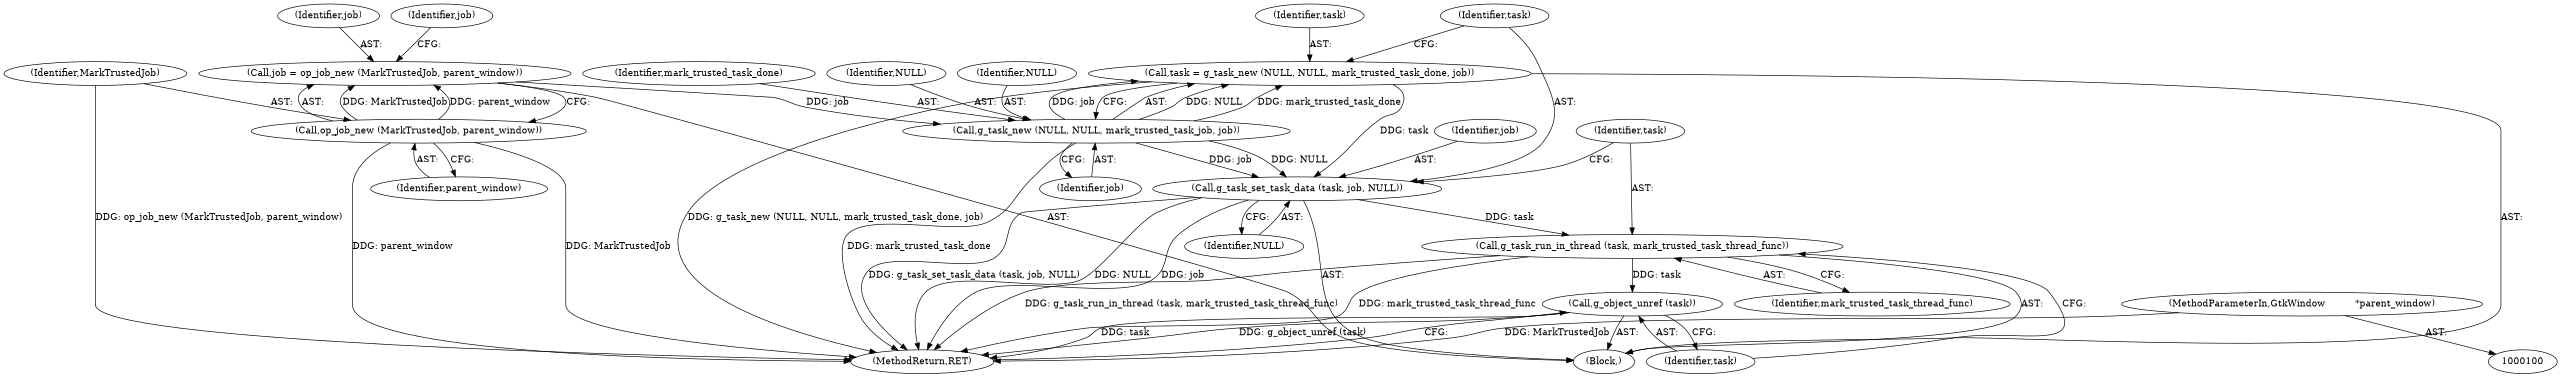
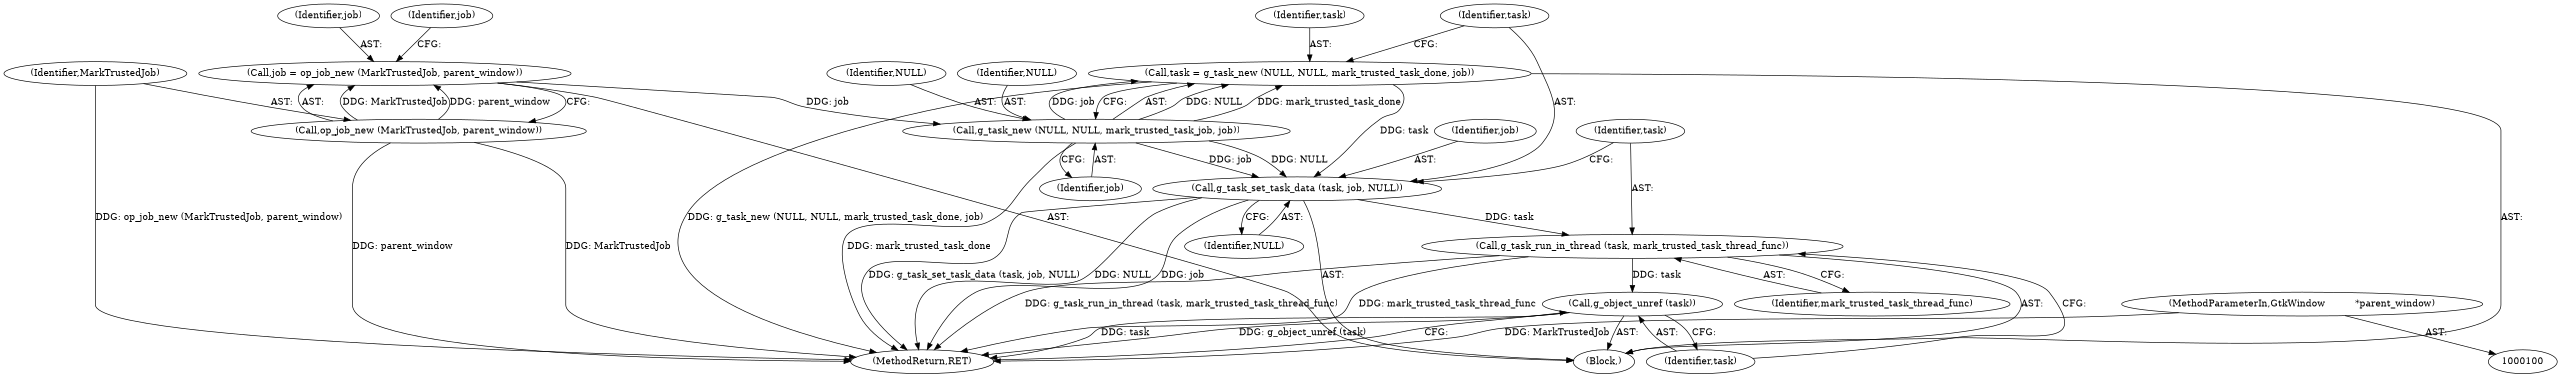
(699, 74) -> none
(459, 189) -> none
